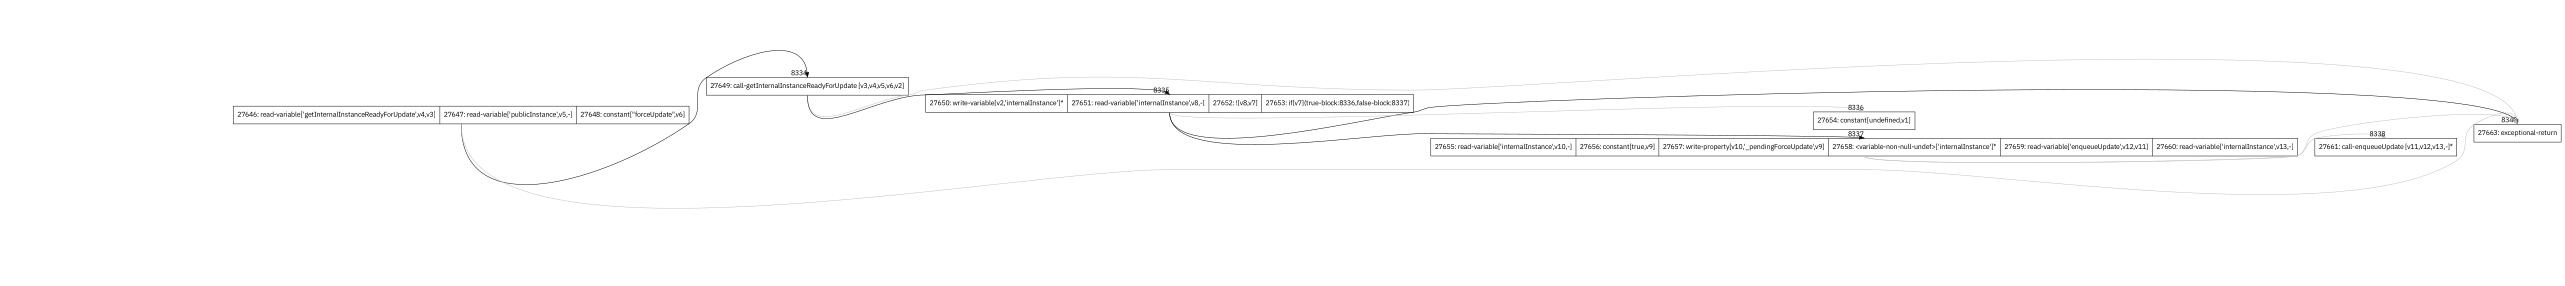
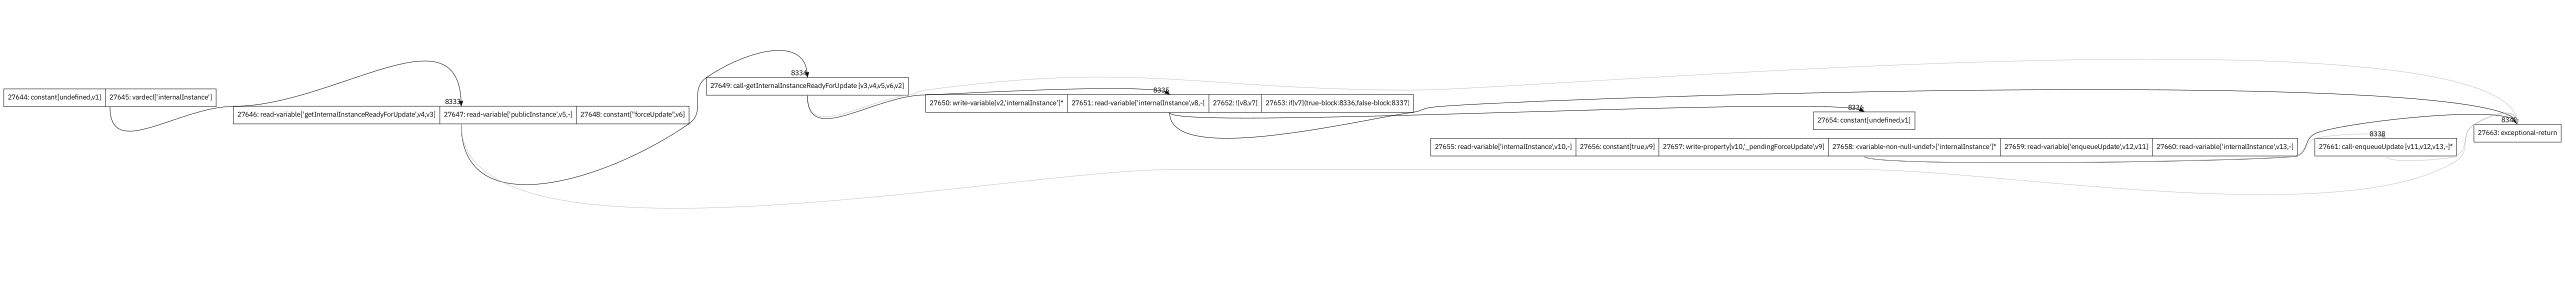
none -> (110, 98)
(1515, 112) -> (1515, 112)
(2318, 133) -> (2318, 133)
(1508, 134) -> none
none -> (2458, 154)
